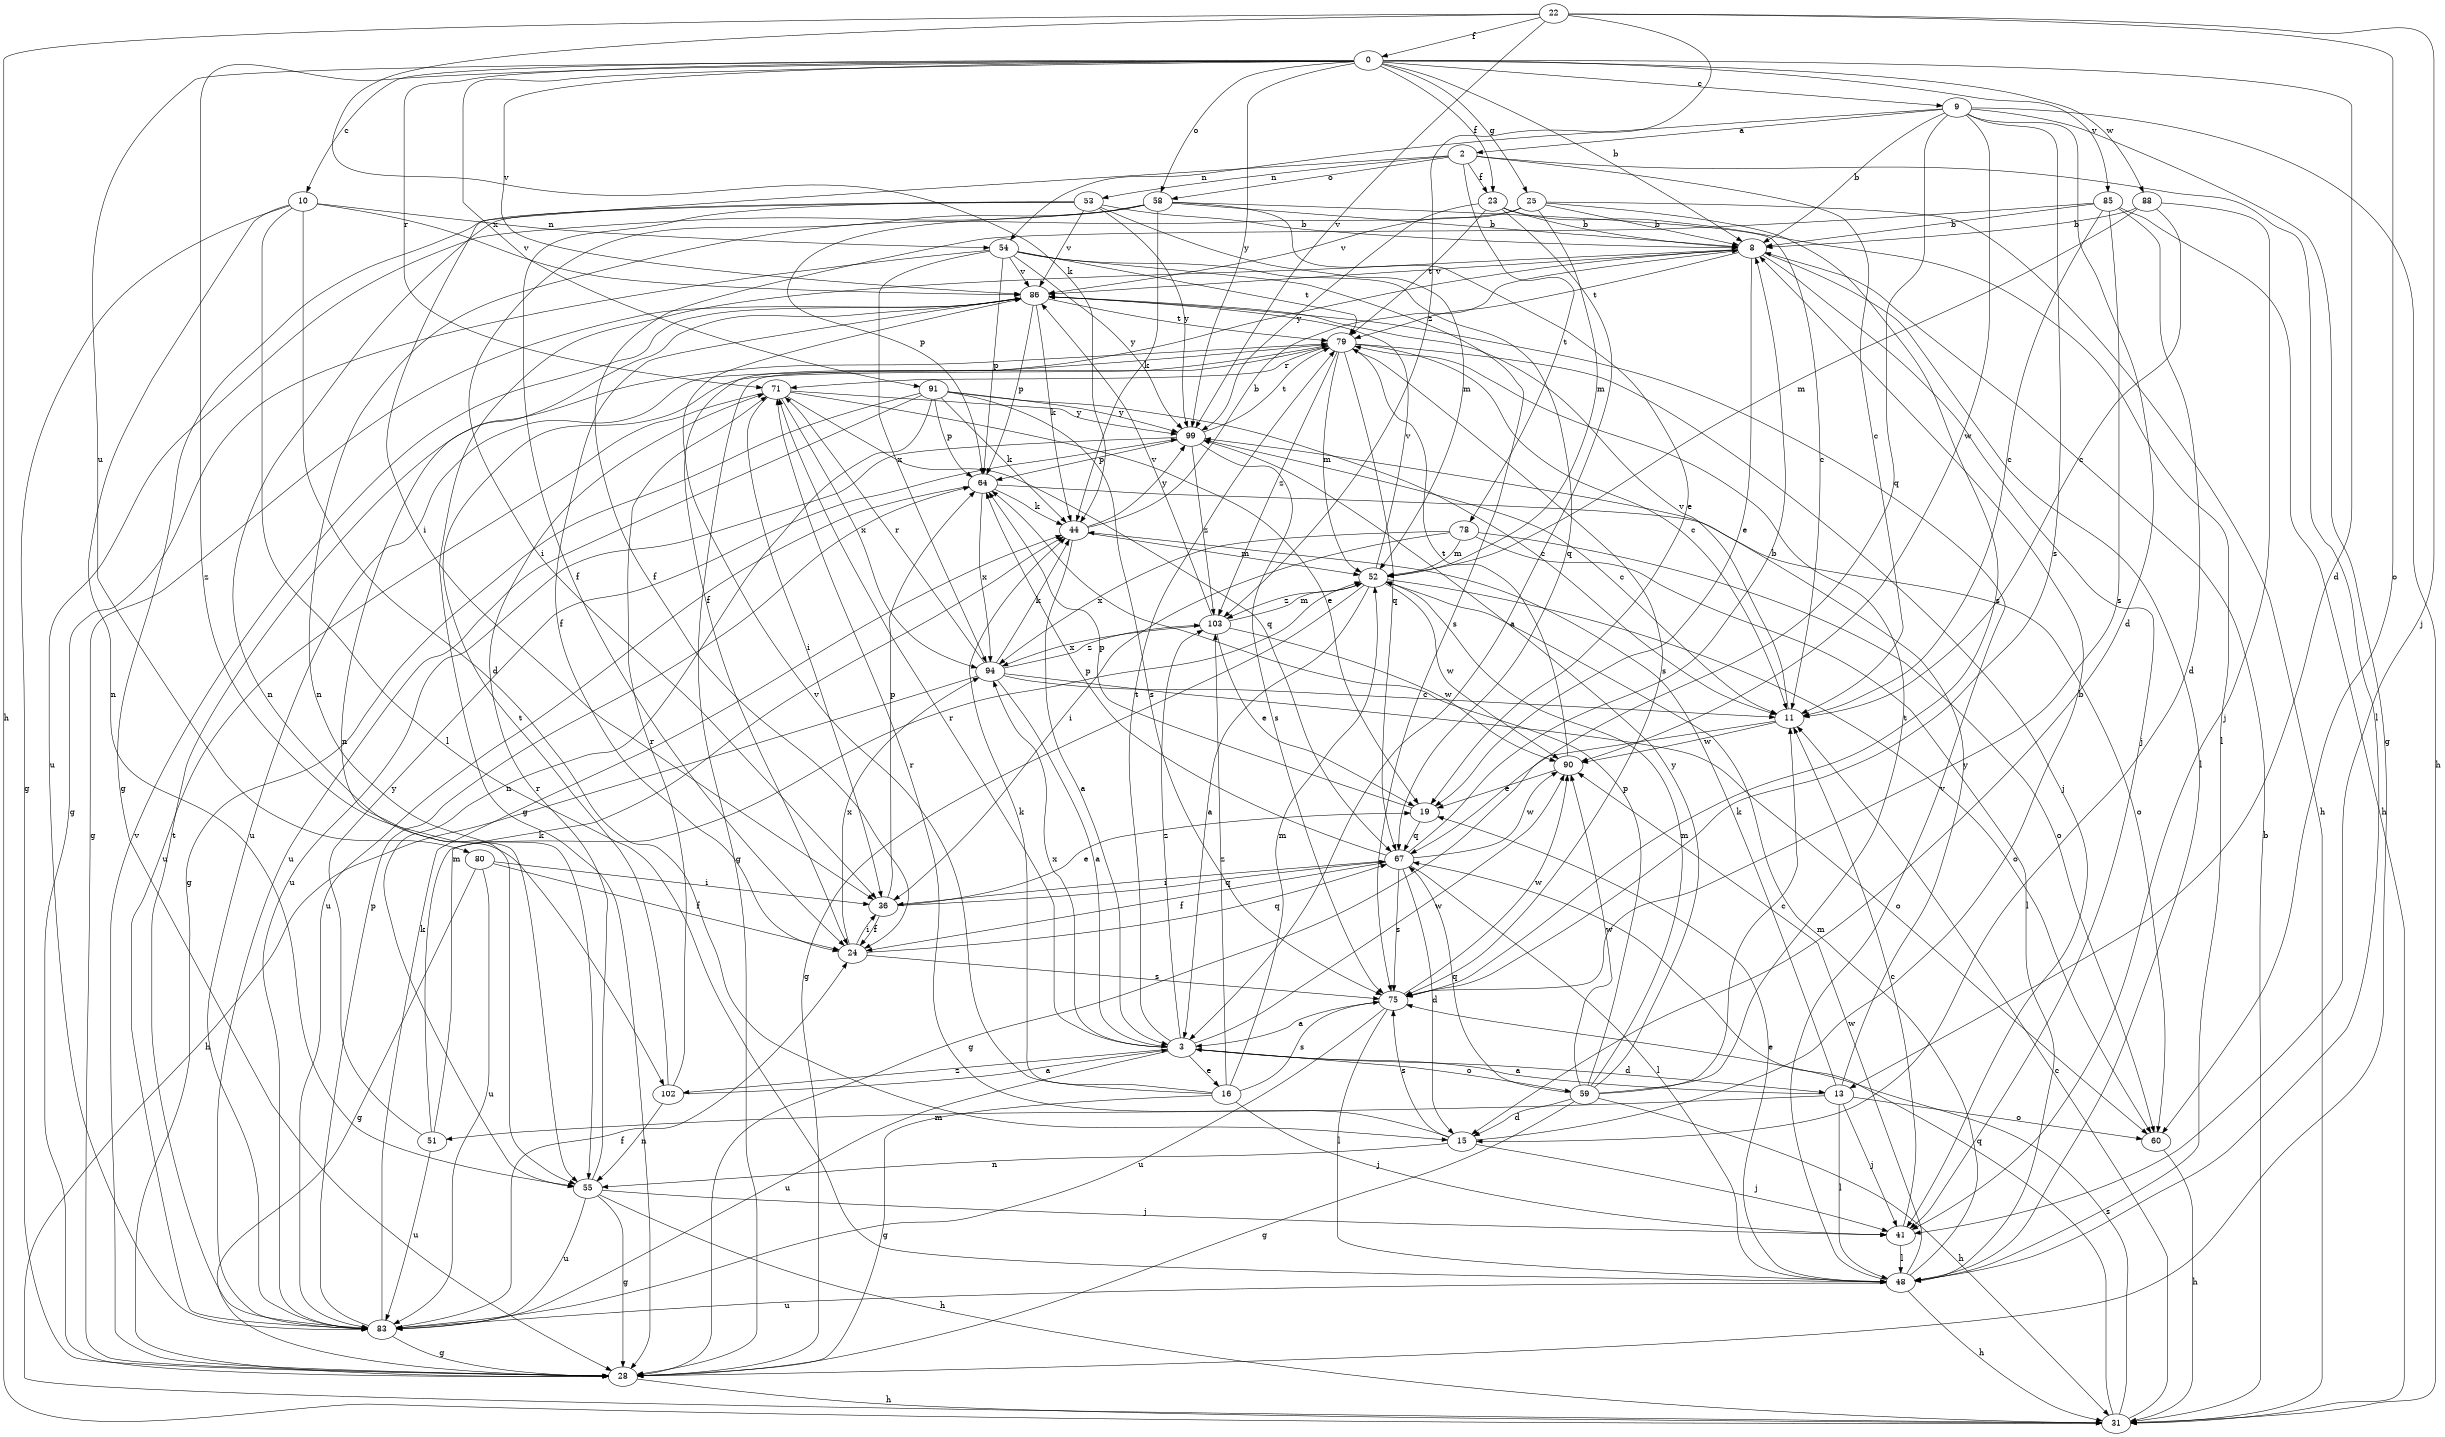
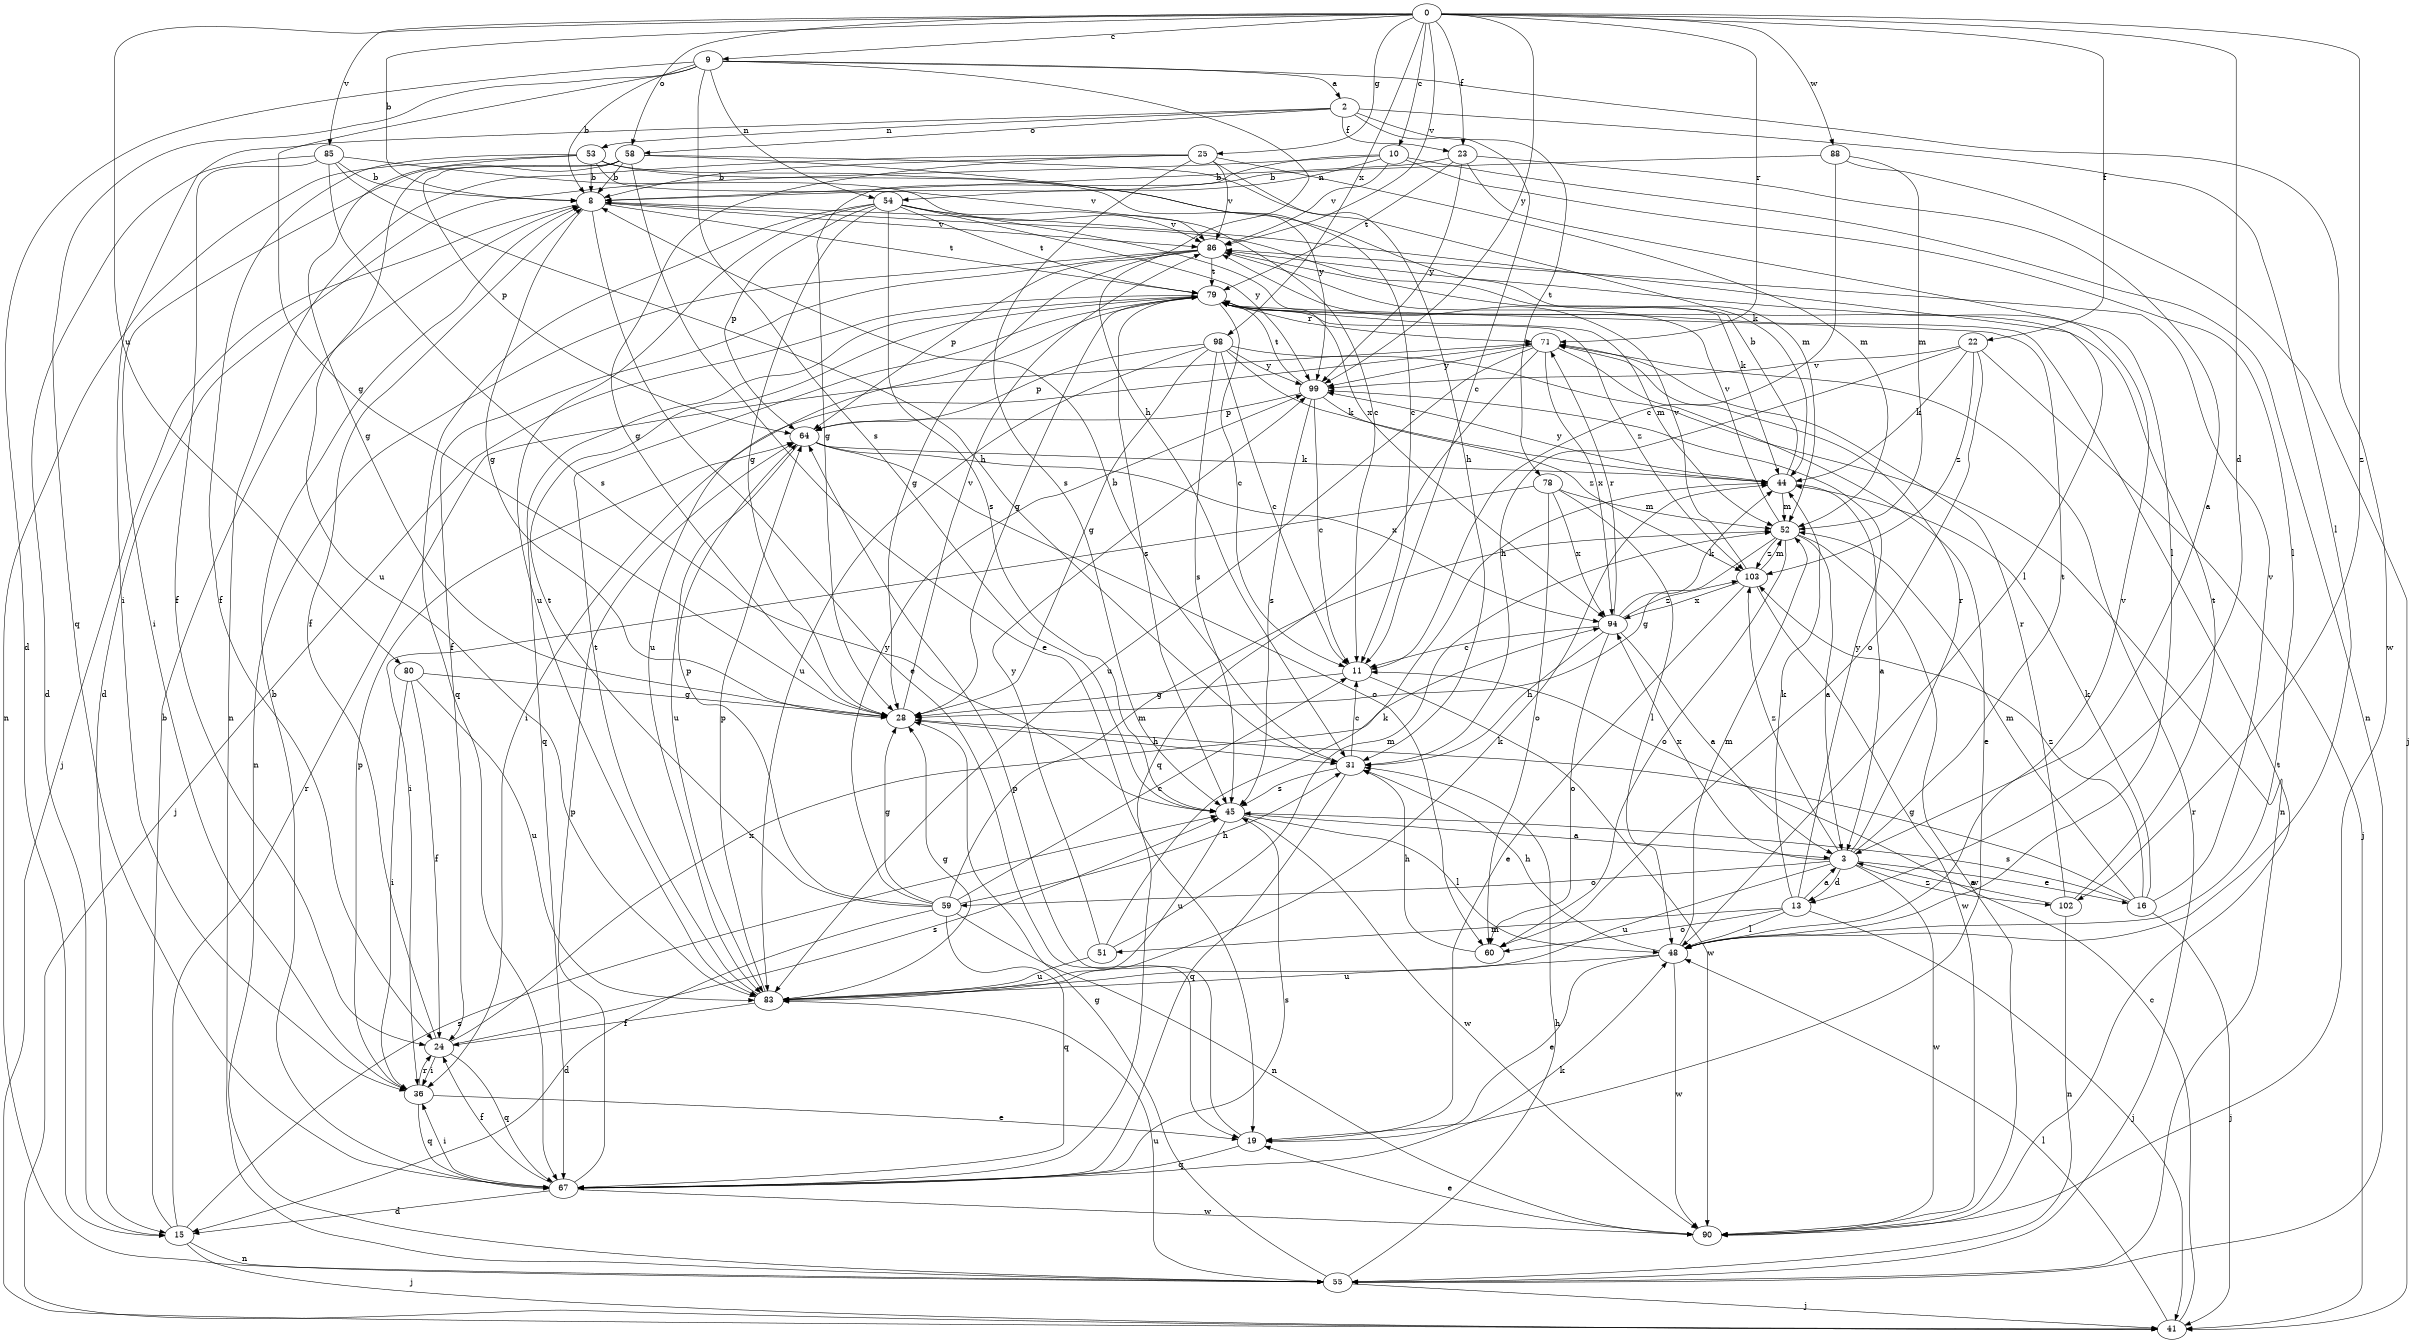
(1464, 36) -> (1954, 34)
none -> (650, 299)
(1139, 350) -> (317, 588)
(1508, 364) -> none
(934, 390) -> (1218, 343)
(445, 659) -> (519, 510)
(875, 930) -> (425, 1071)
(1609, 930) -> (1275, 1071)
(1393, 1001) -> (1230, 813)
(1658, 1071) -> (1562, 1071)
